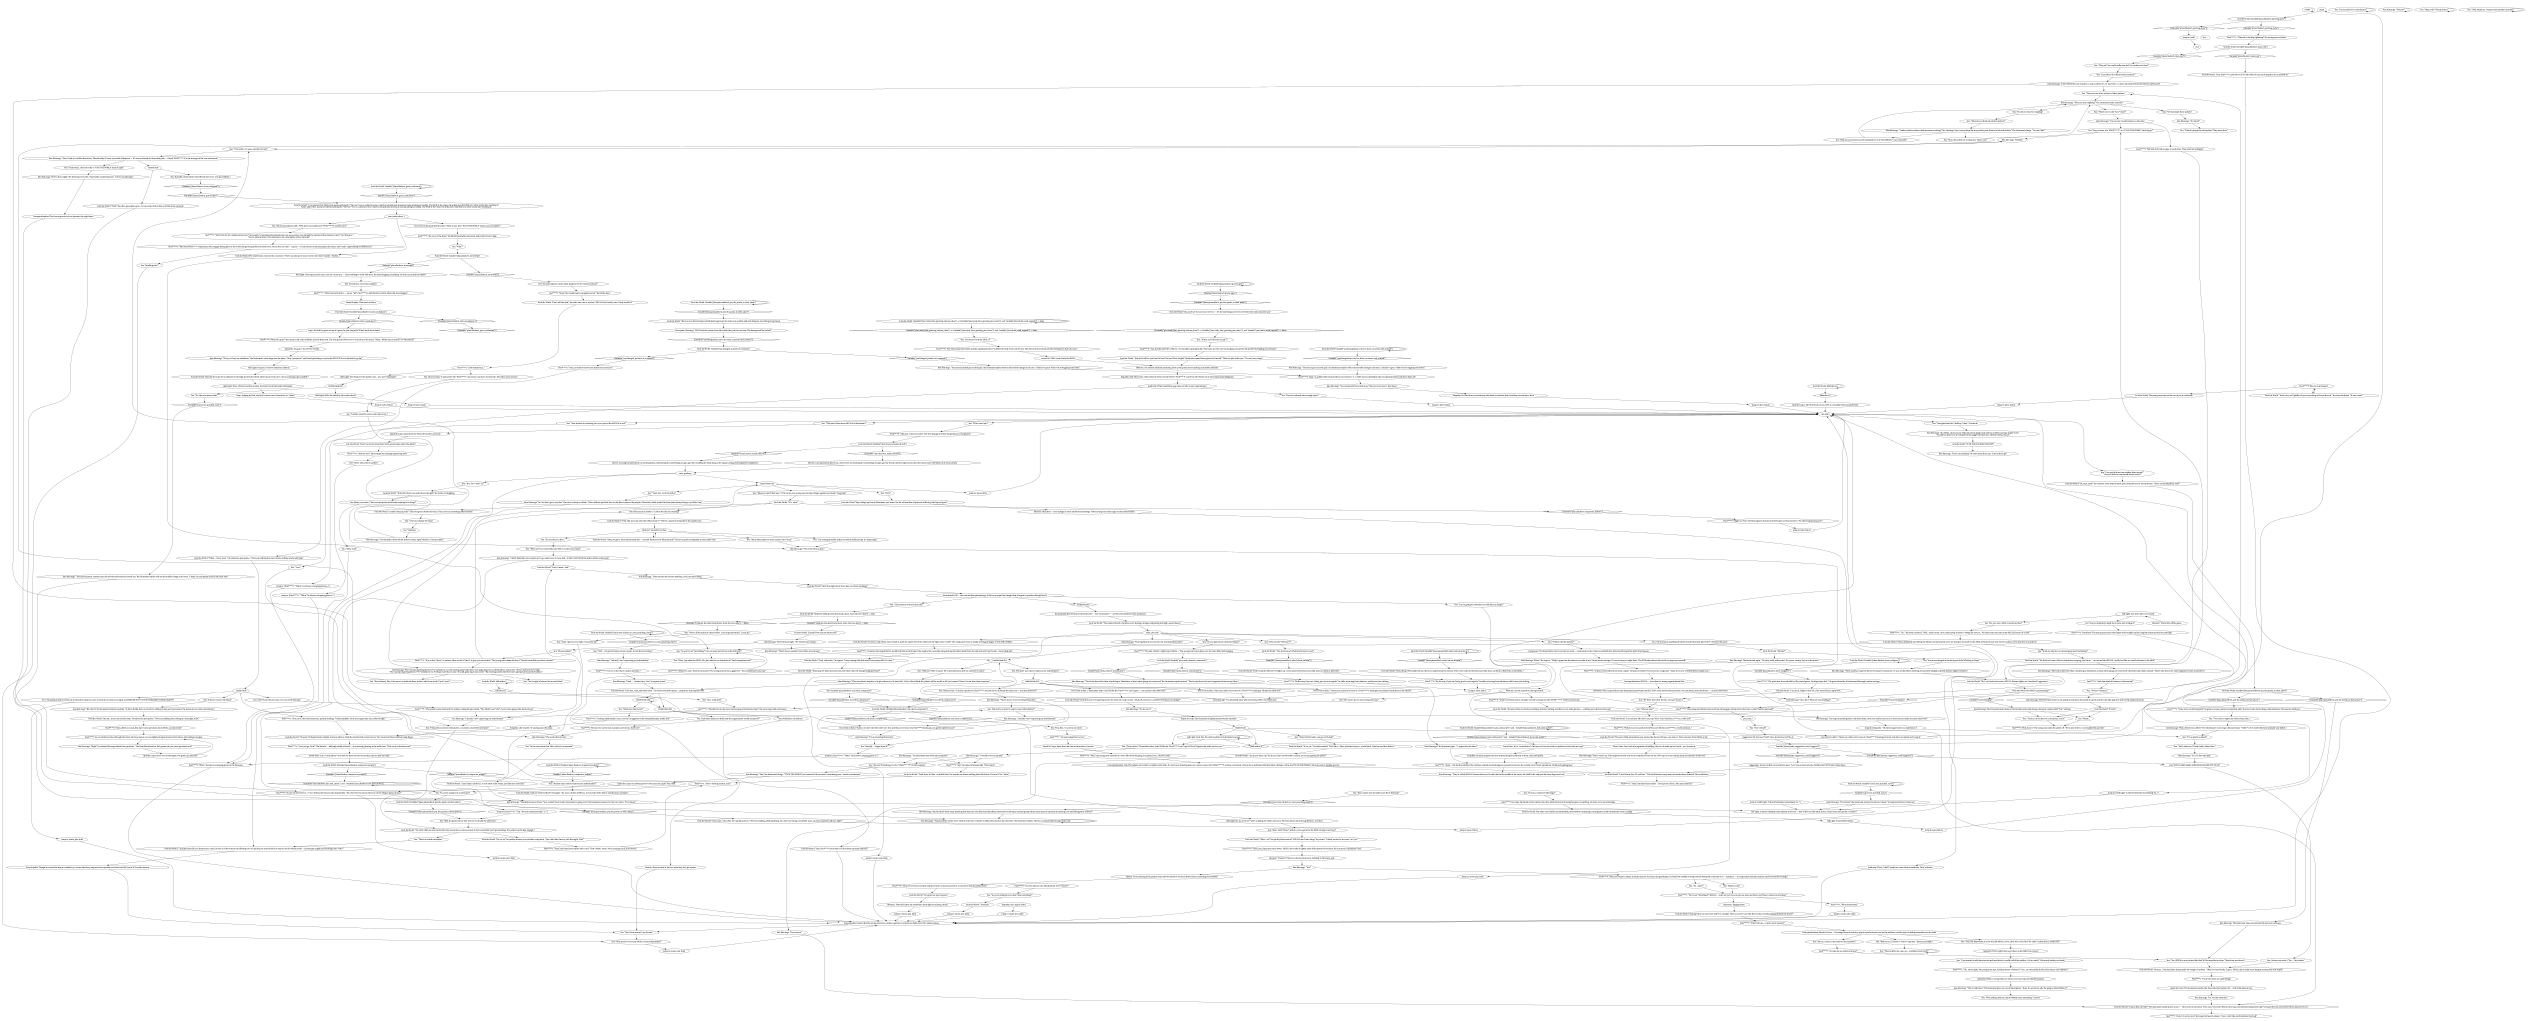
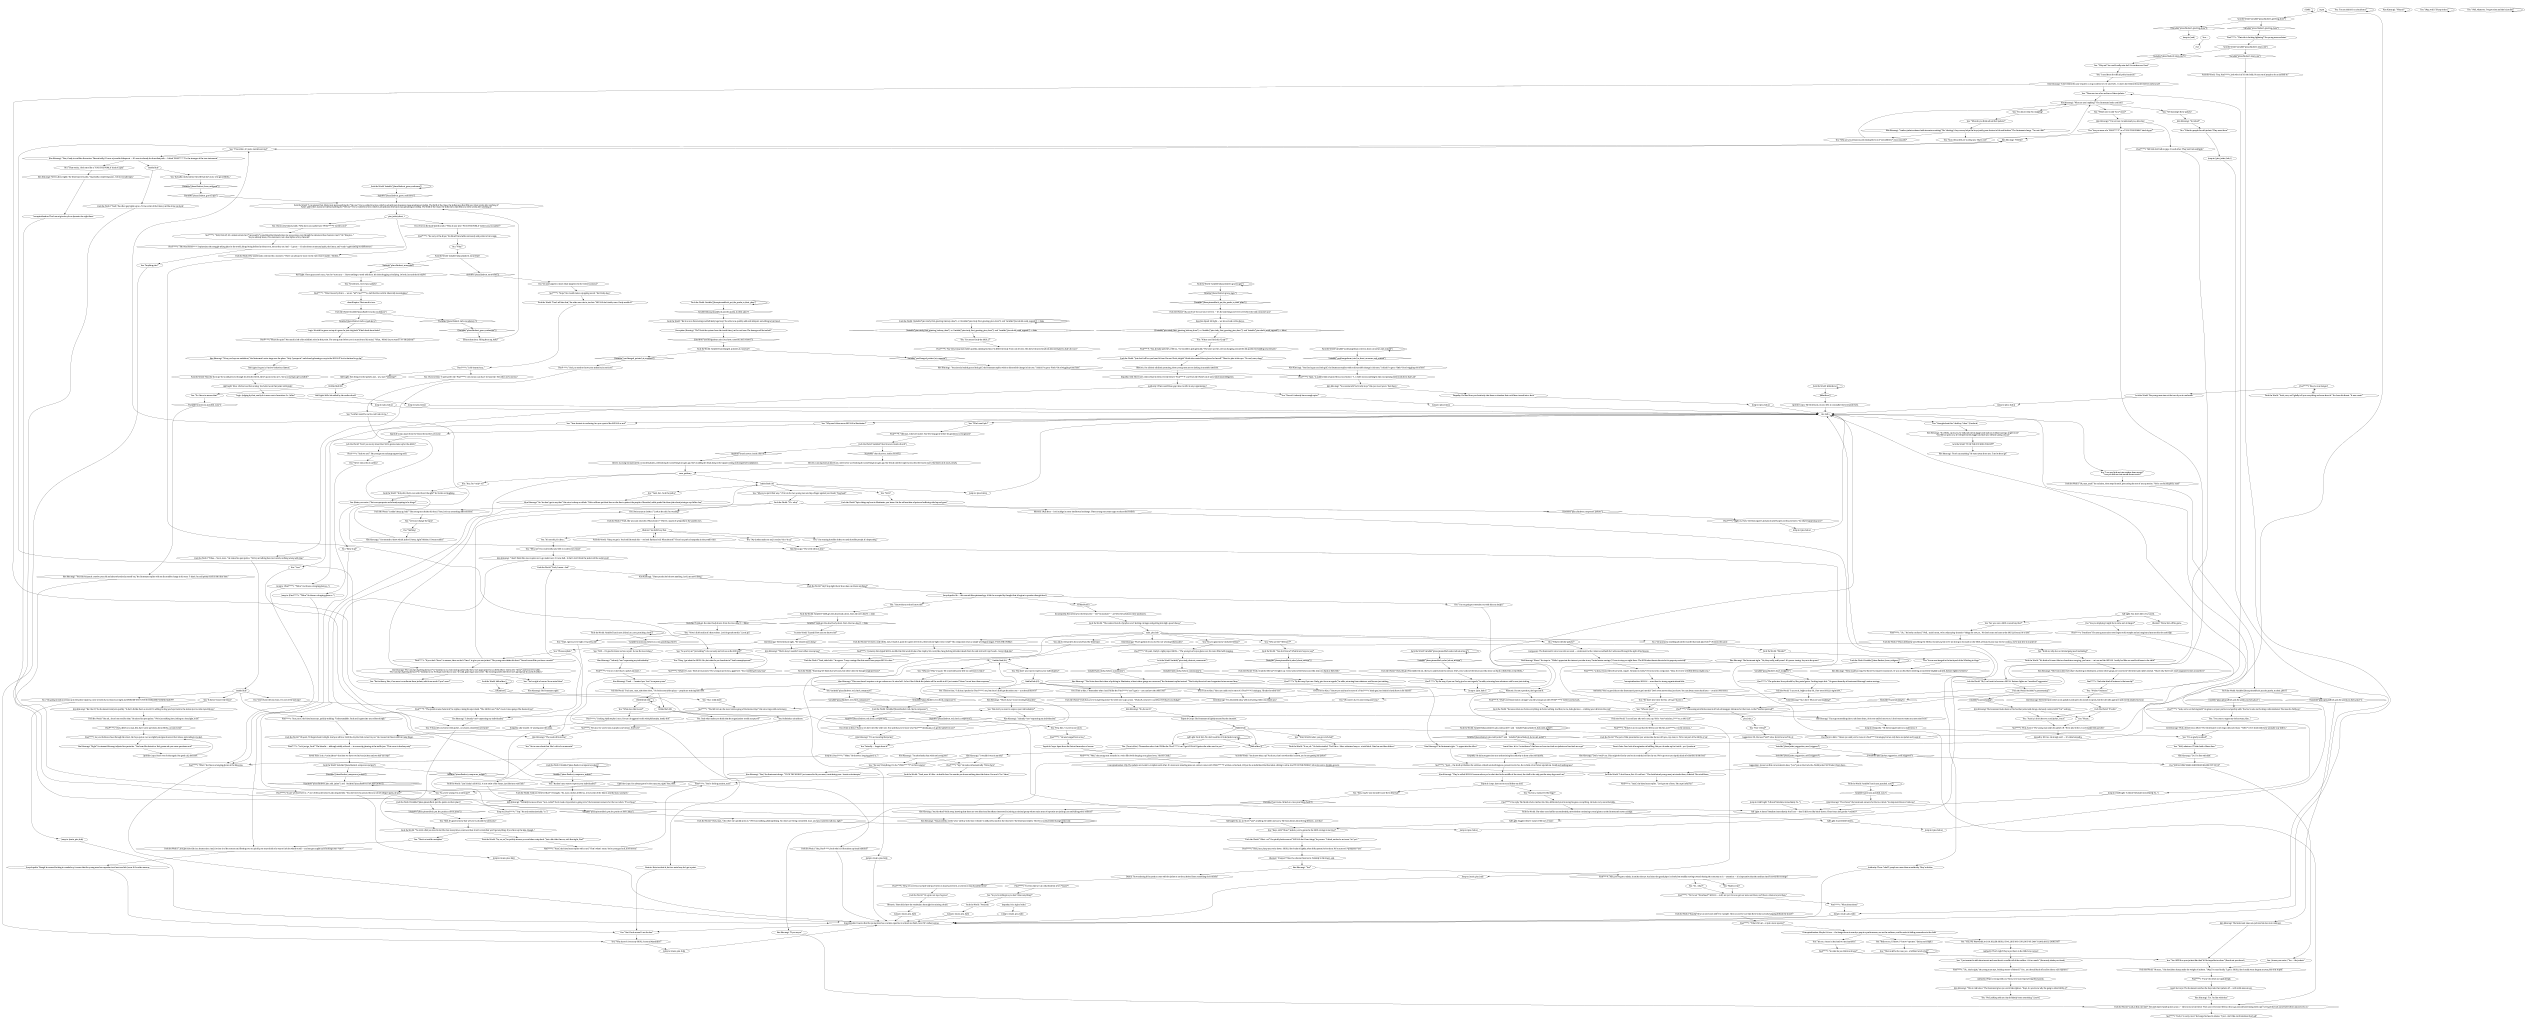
(2193, 42) -> (2201, 42)
none -> (2220, 159)
(361, 303) -> (361, 303)
none -> (1220, 321)
none -> (480, 340)
(302, 349) -> none
(1058, 358) -> none
(2154, 619) -> (2151, 619)
none -> (1077, 642)
none -> (543, 691)
none -> (2058, 737)
none -> (1502, 784)
none -> (1531, 821)
(1734, 905) -> none
